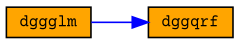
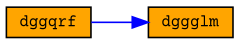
(112, 22) -> (112, 22)
